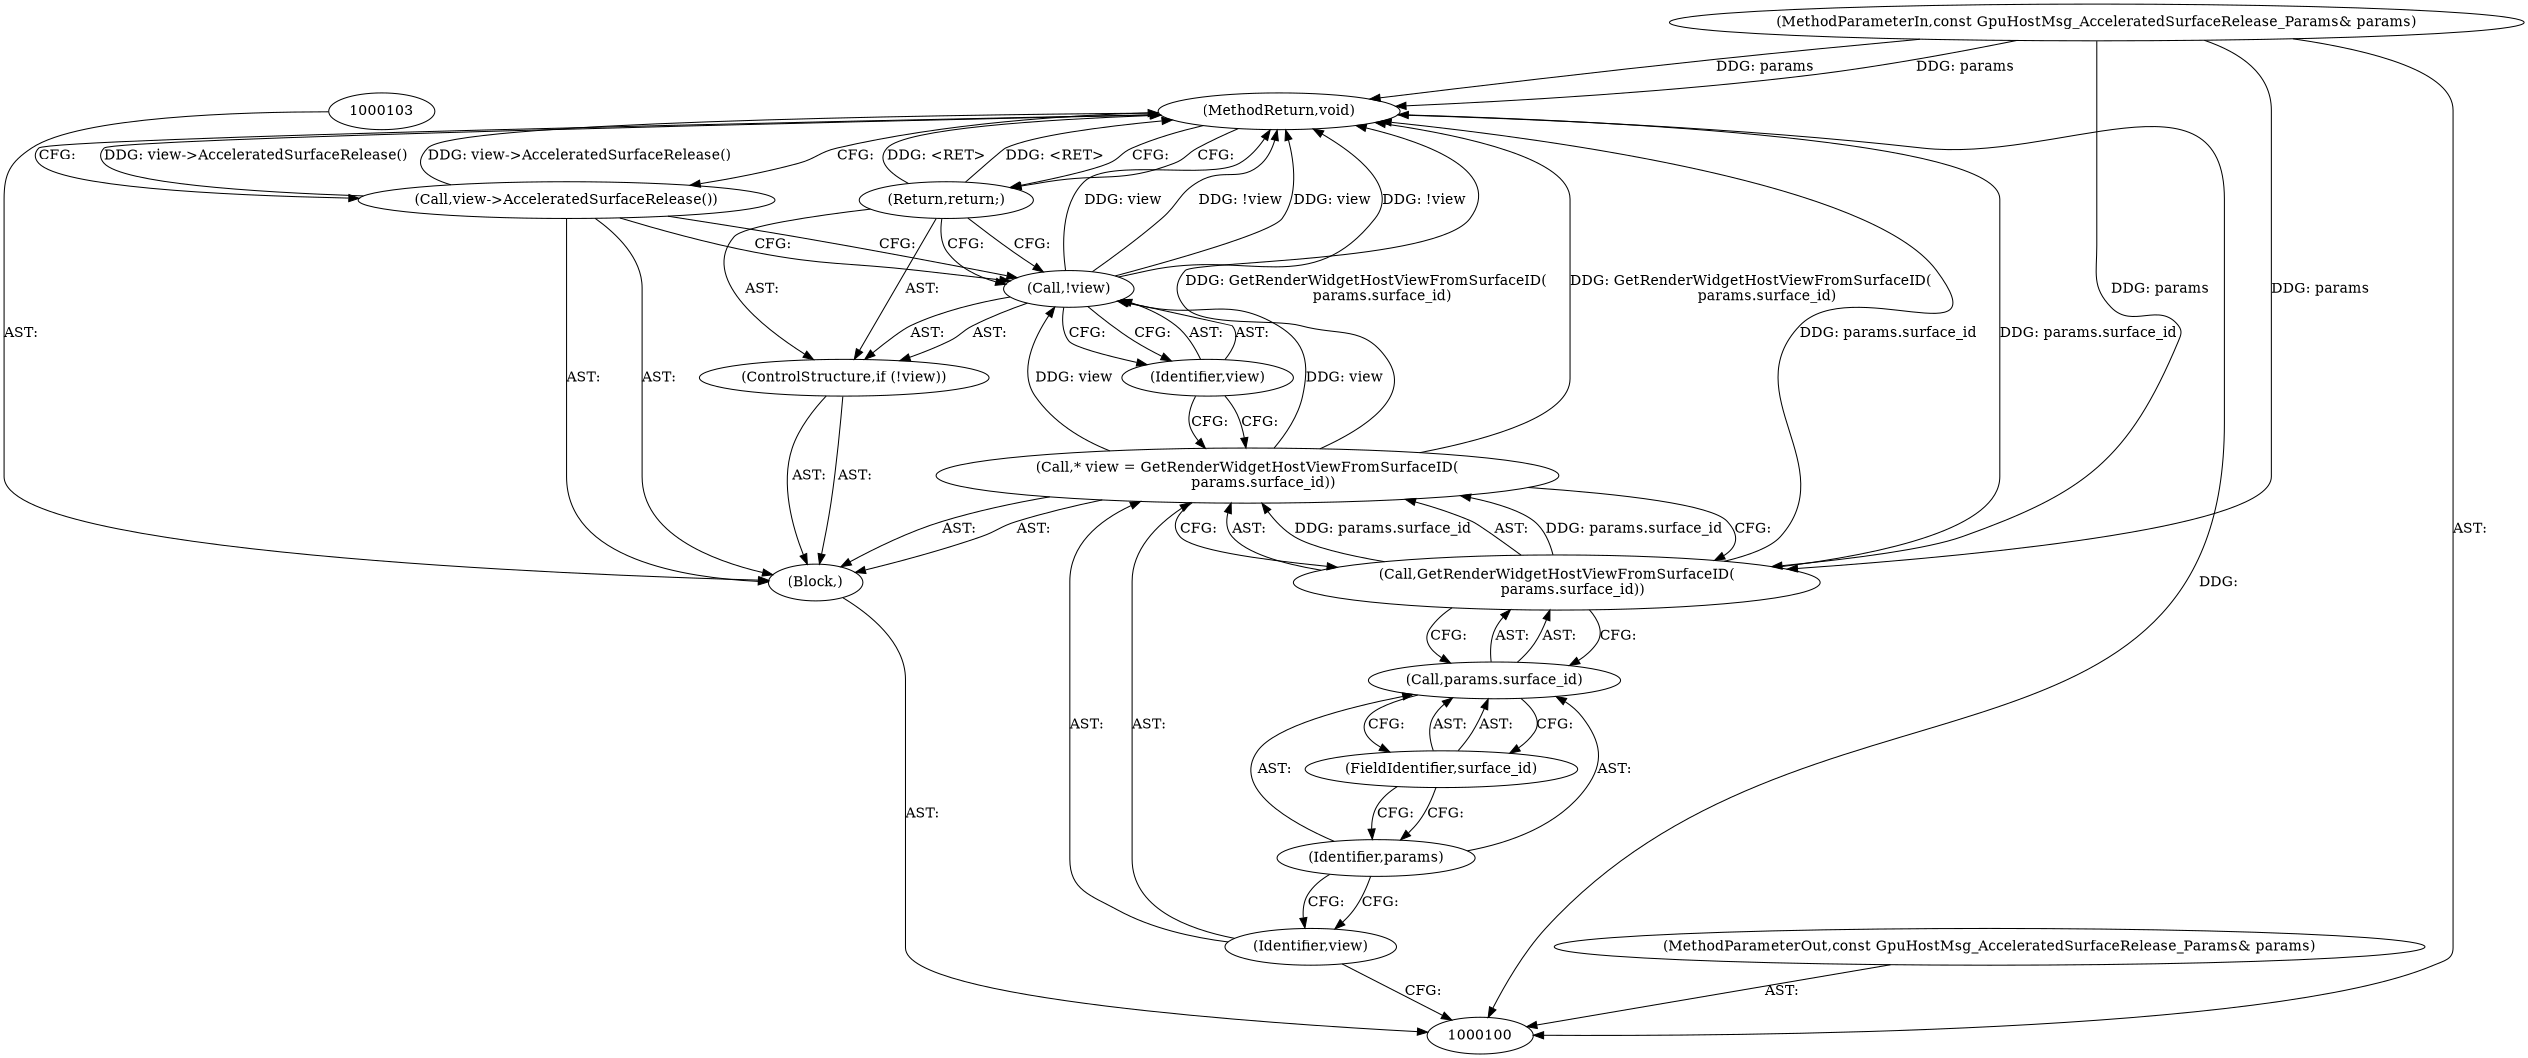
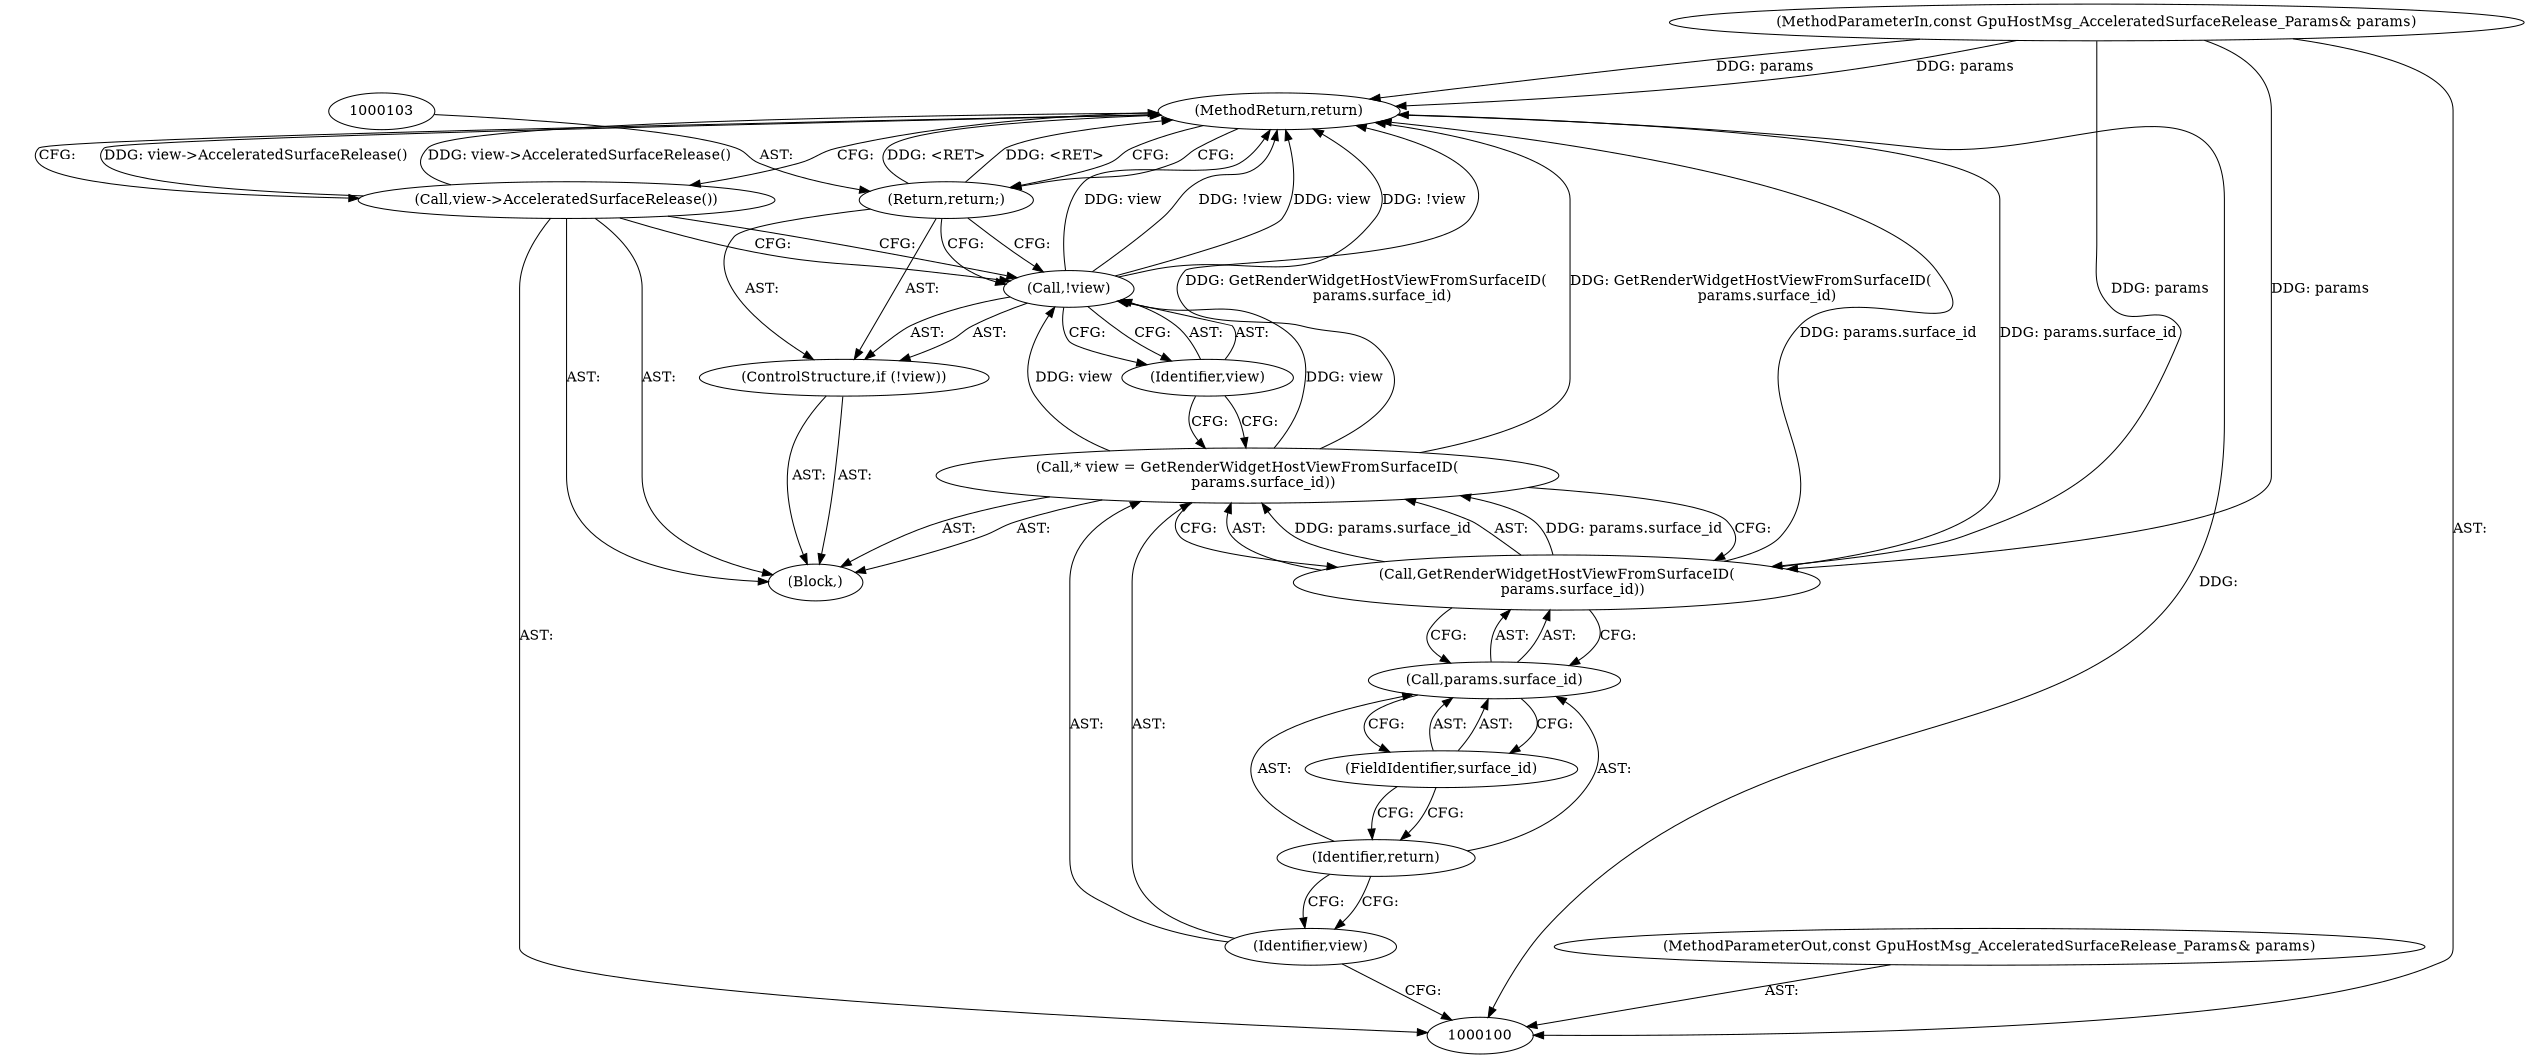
(1279, 111) -> (1279, 111)
(57, 512) -> (662, 133)
(1376, 858) -> (1376, 858)
(970, 983) -> (599, 973)
